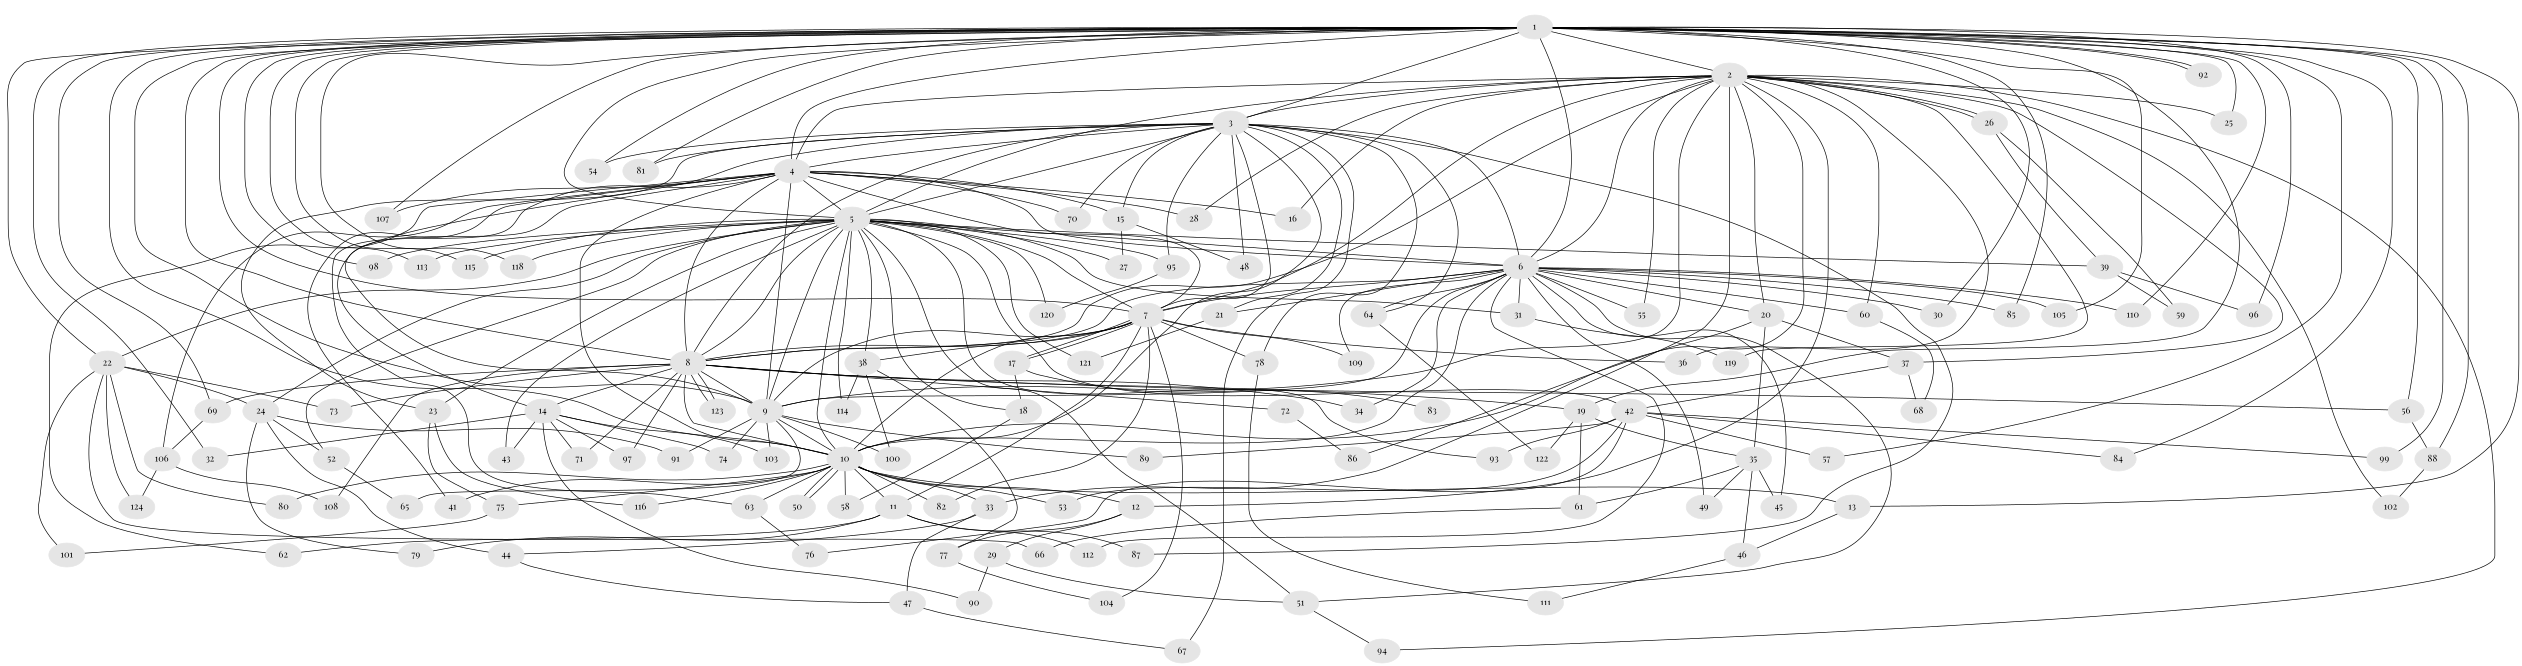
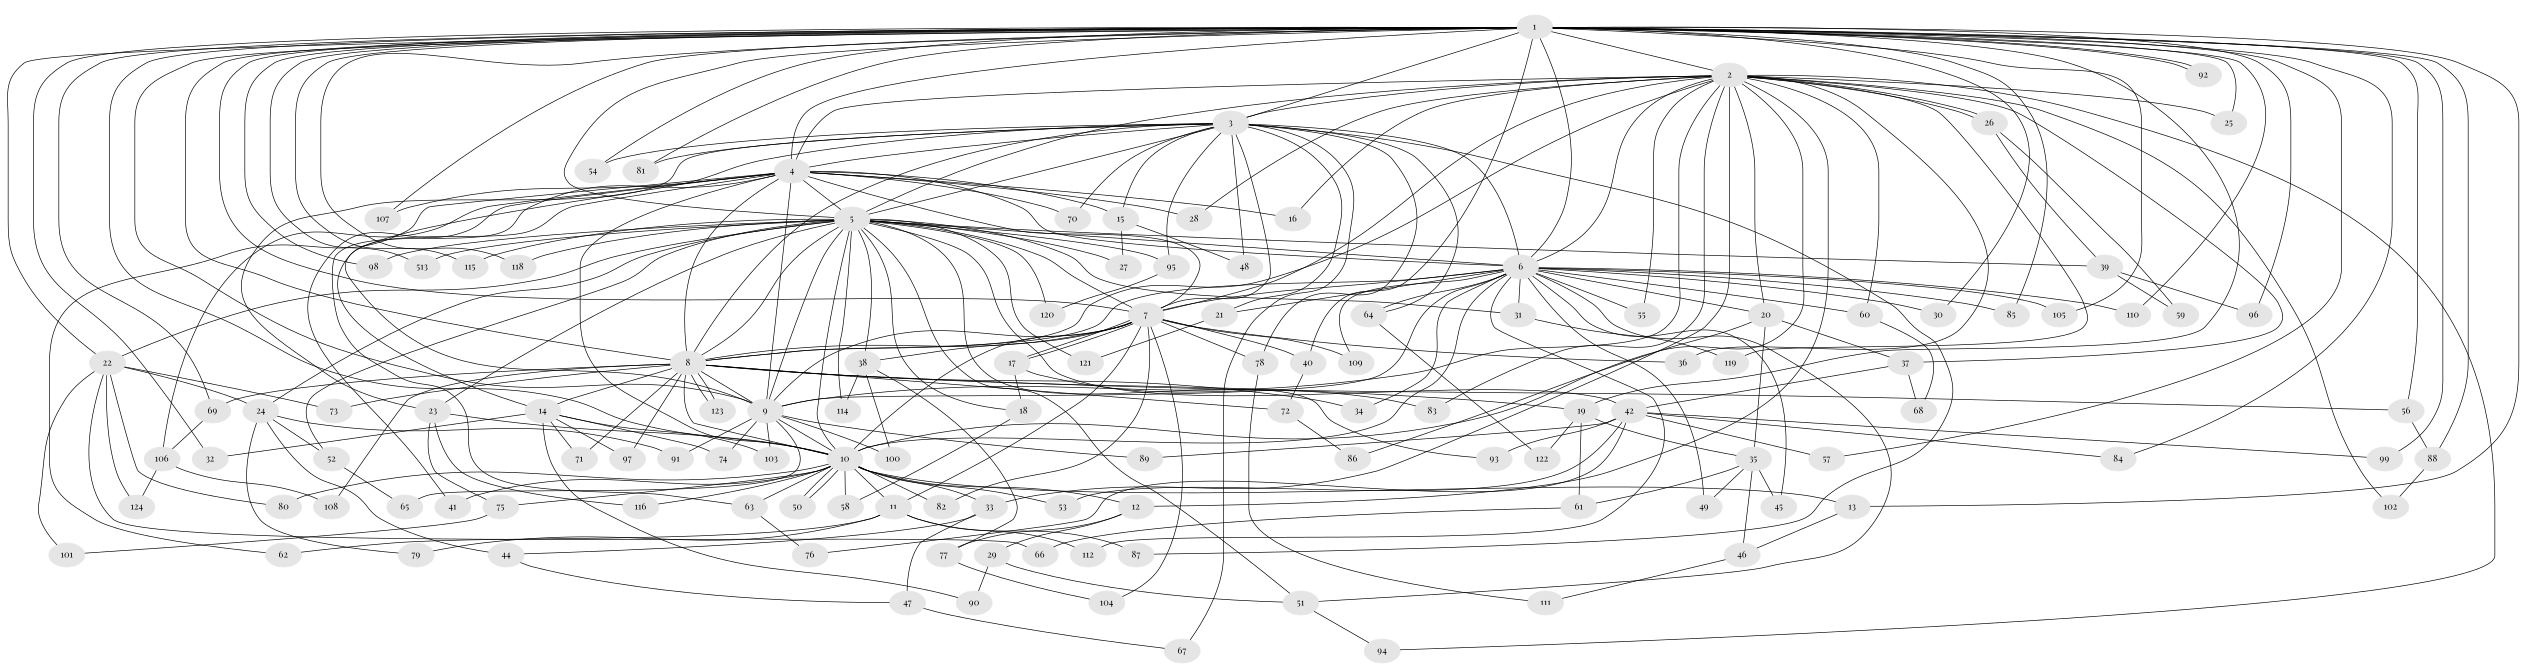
(422, 267) -> (422, 267)
(1183, 313) -> (602, 430)
none -> (1693, 322)
none -> (1308, 363)
(506, 459) -> none
